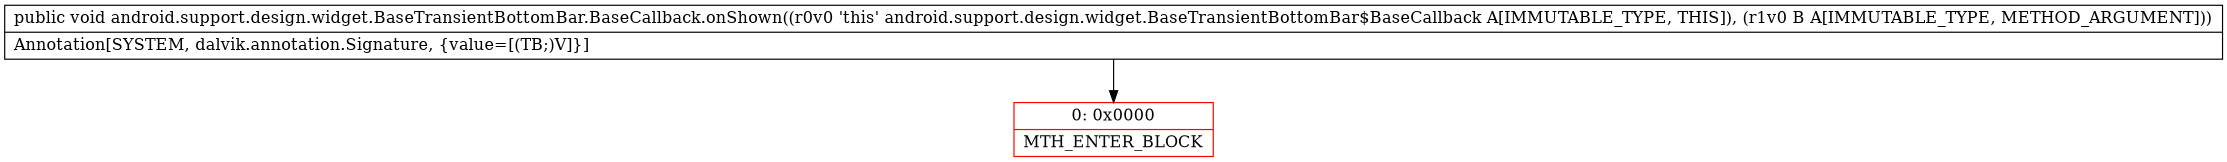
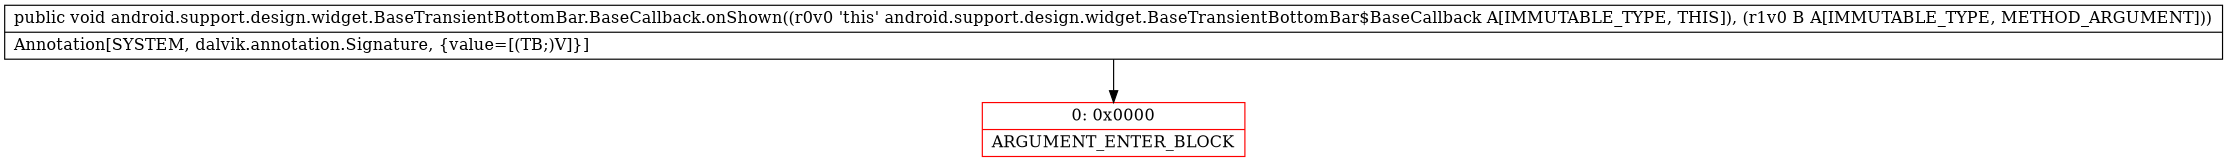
(1114, 142) -> (1114, 142)
